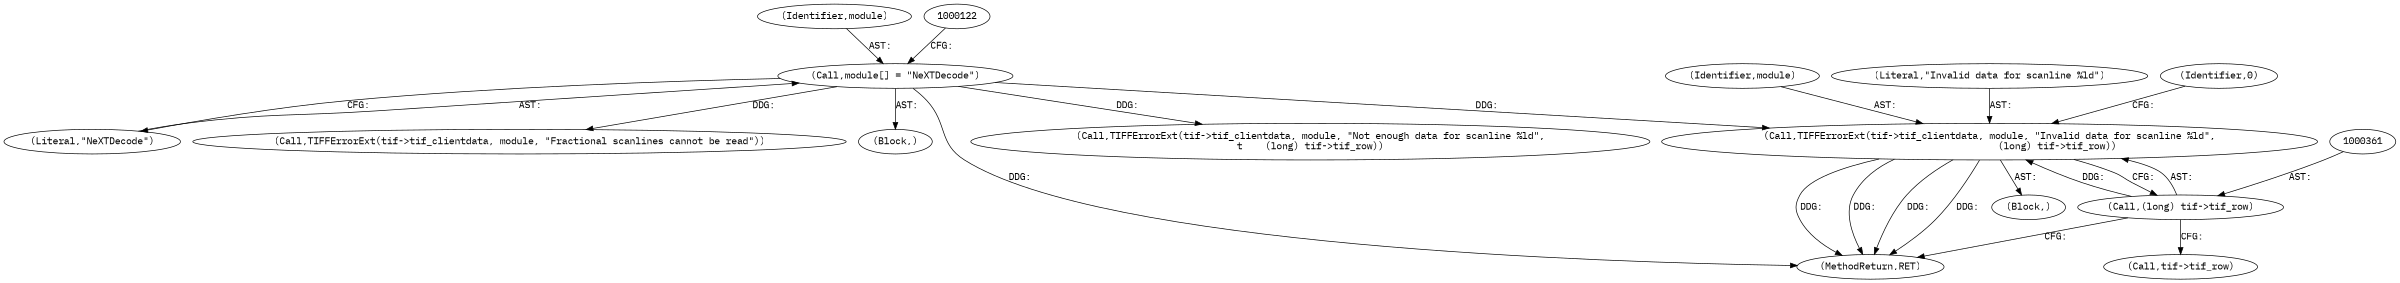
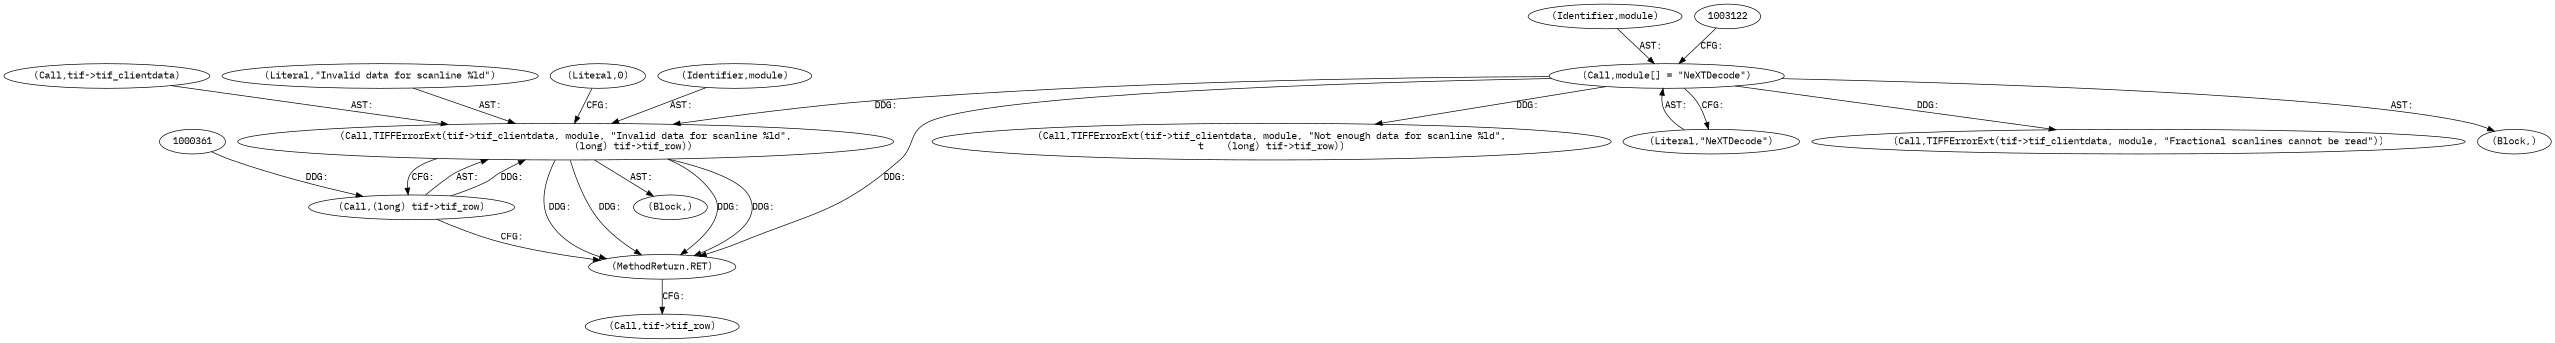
(957, 16) -> (1728, 16)
none -> (107, 76)
(2219, 76) -> (598, 76)
(2303, 178) -> (320, 178)
(2181, 234) -> (662, 293)
